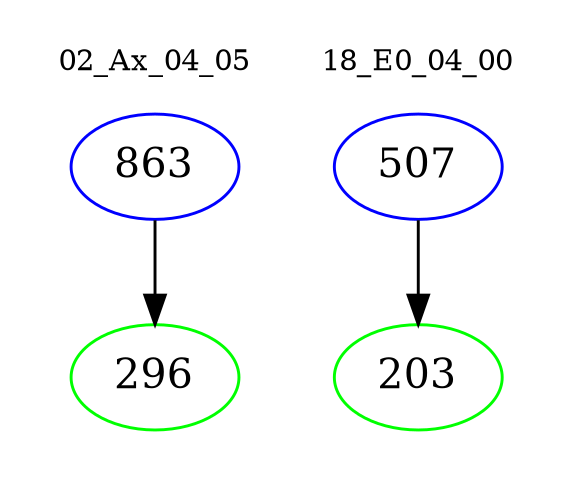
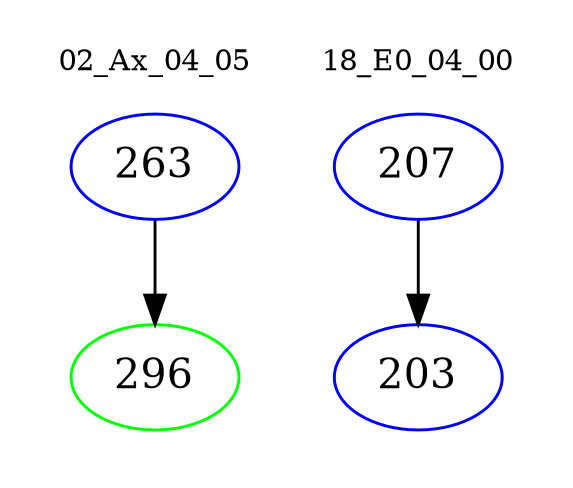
(155, 167) -> (155, 167)
(418, 167) -> (418, 167)
(418, 377) -> (418, 377)
